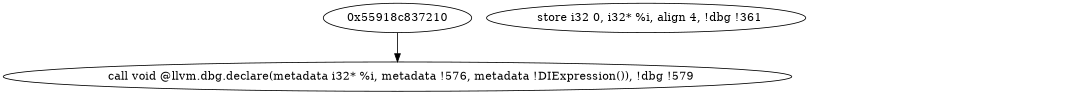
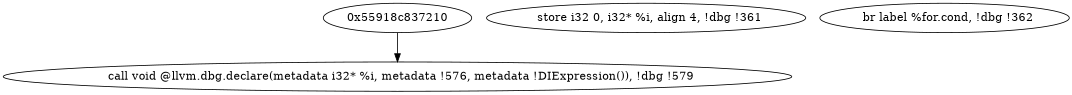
none -> (945, 18)
